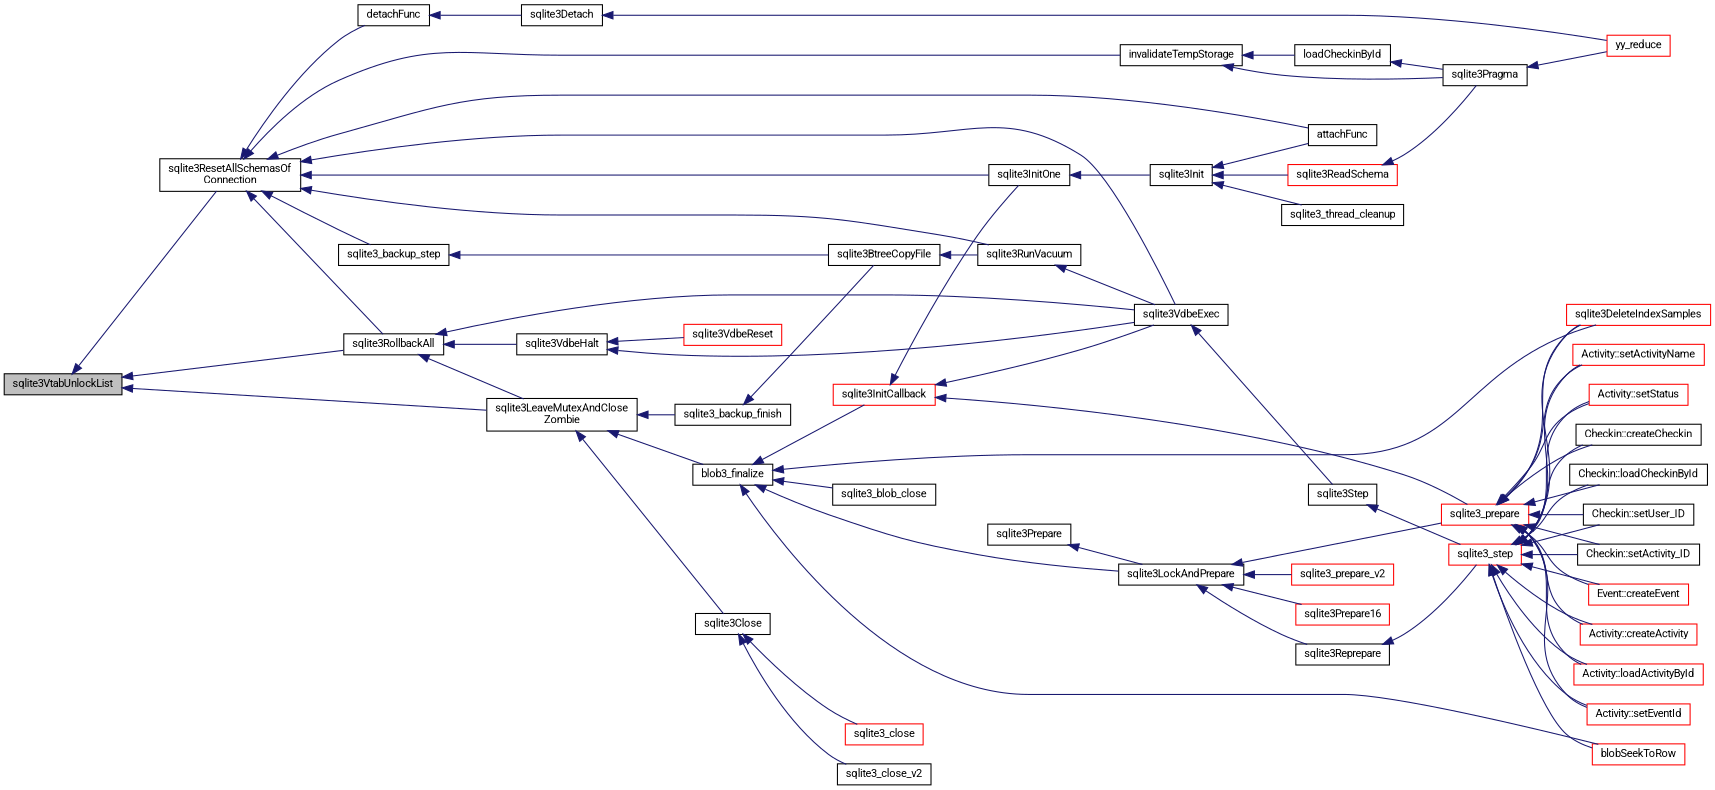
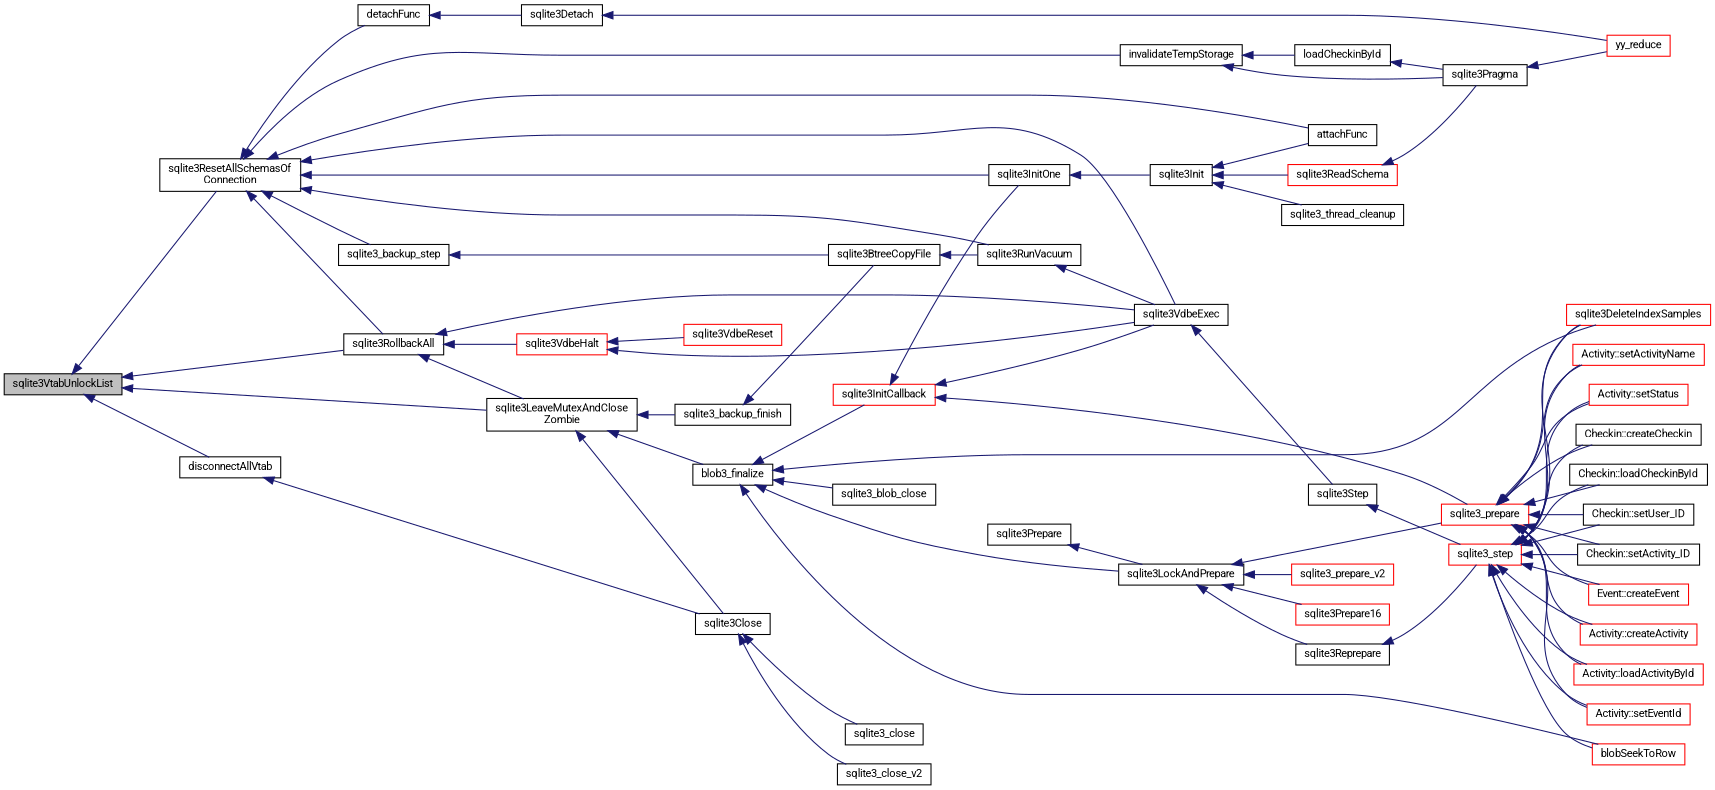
(562, 344) -> (562, 344)
none -> (230, 467)
(884, 734) -> (884, 734)
